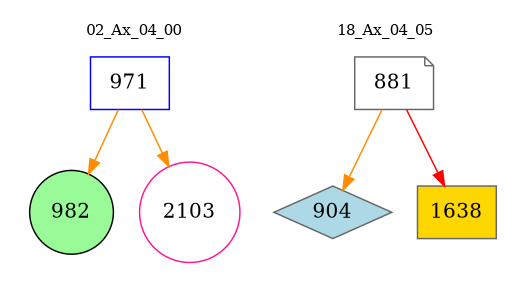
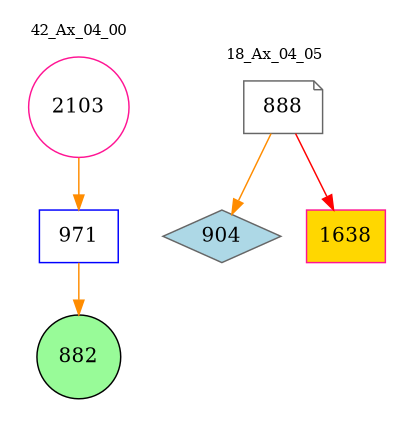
(134, 31) -> (79, 31)
(394, 83) -> (283, 107)
(152, 131) -> (79, 176)
(72, 212) -> (79, 357)
(457, 212) -> (346, 236)
